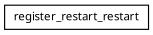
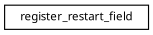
(77, 17) -> (77, 17)
